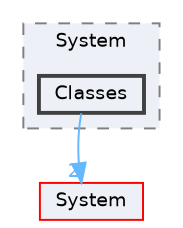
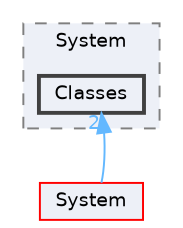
(78, 141) -> (104, 158)
